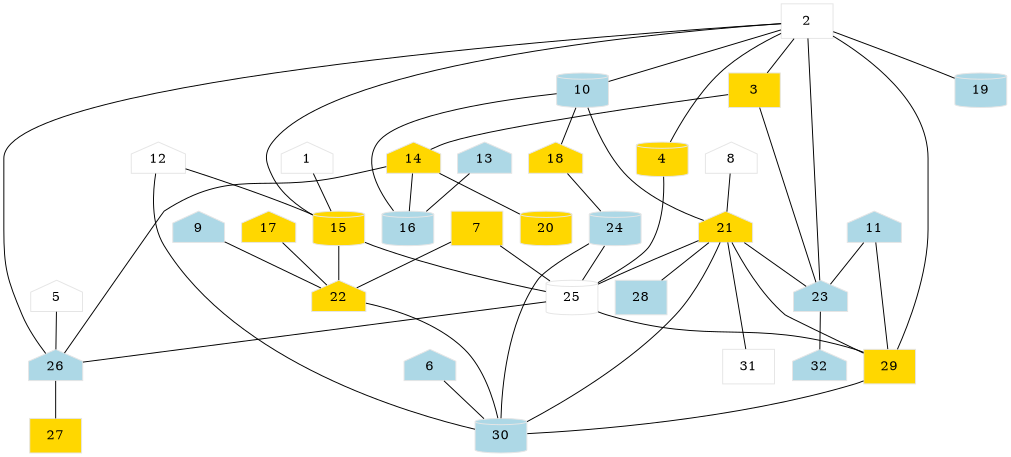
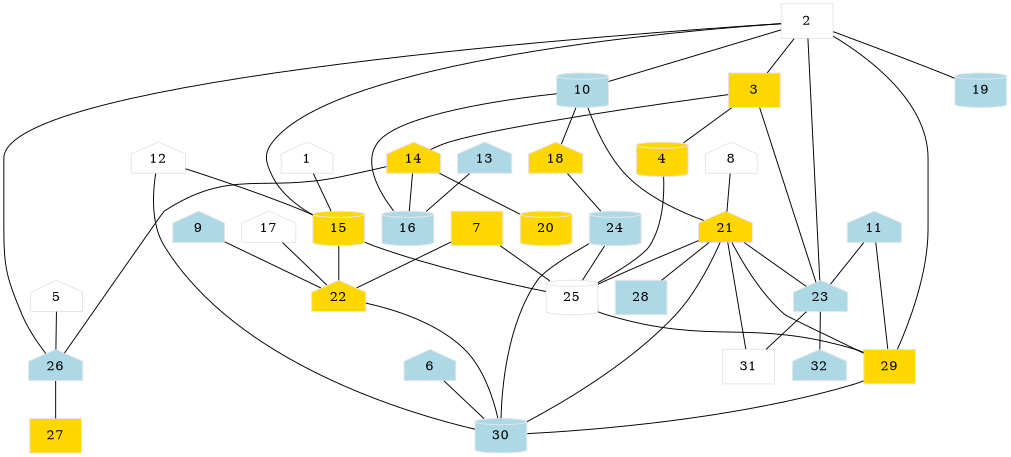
(716, 77) -> (708, 125)
(269, 228) -> (269, 228)
none -> (788, 329)
(314, 332) -> none
